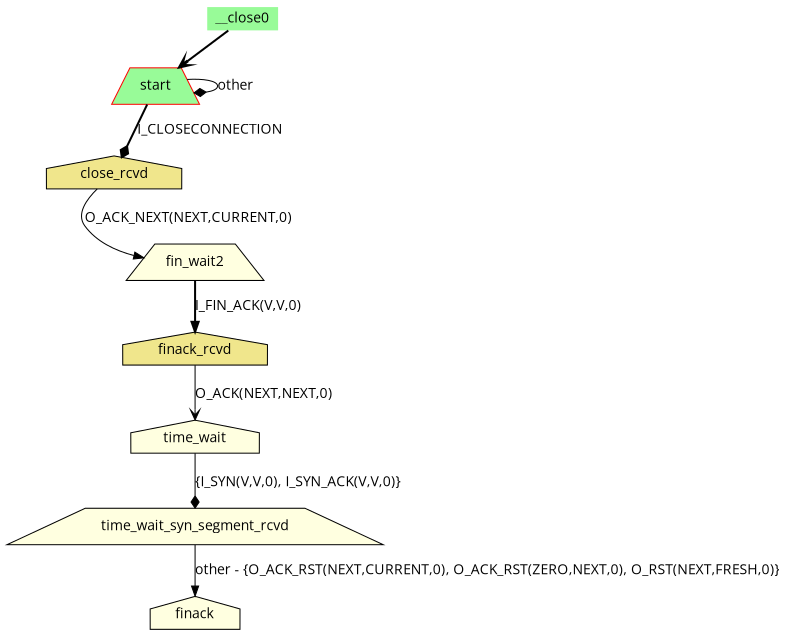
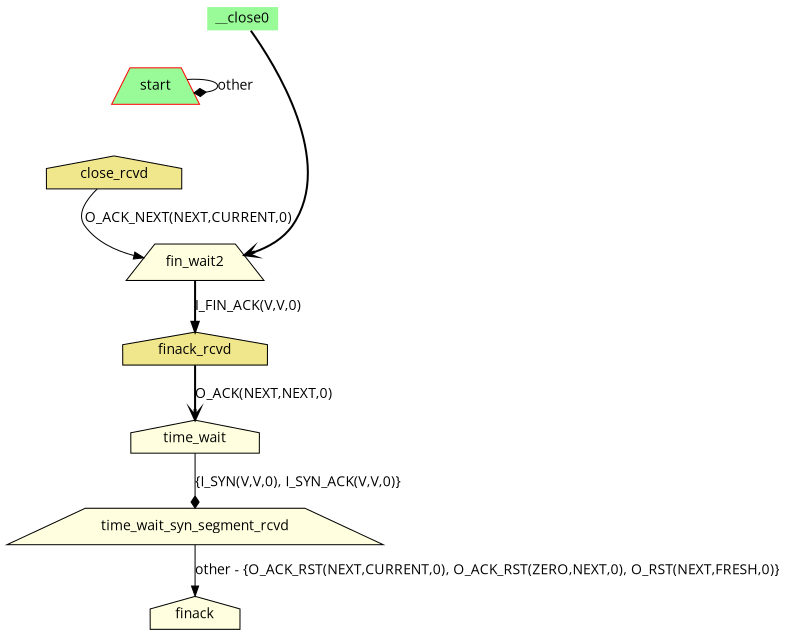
(208, 46) -> (305, 147)
(137, 125) -> none
(195, 387) -> (195, 387)
